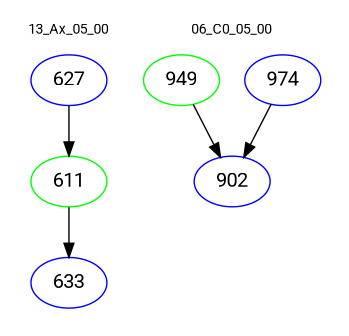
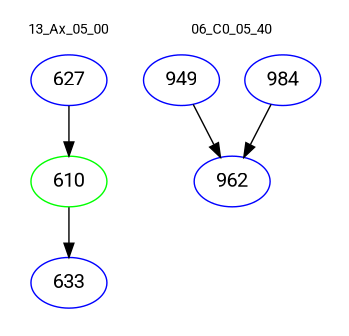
(232, 30) -> (232, 30)
(181, 80) -> (181, 80)
(283, 80) -> (283, 80)
(69, 181) -> (69, 181)
(232, 181) -> (232, 181)
